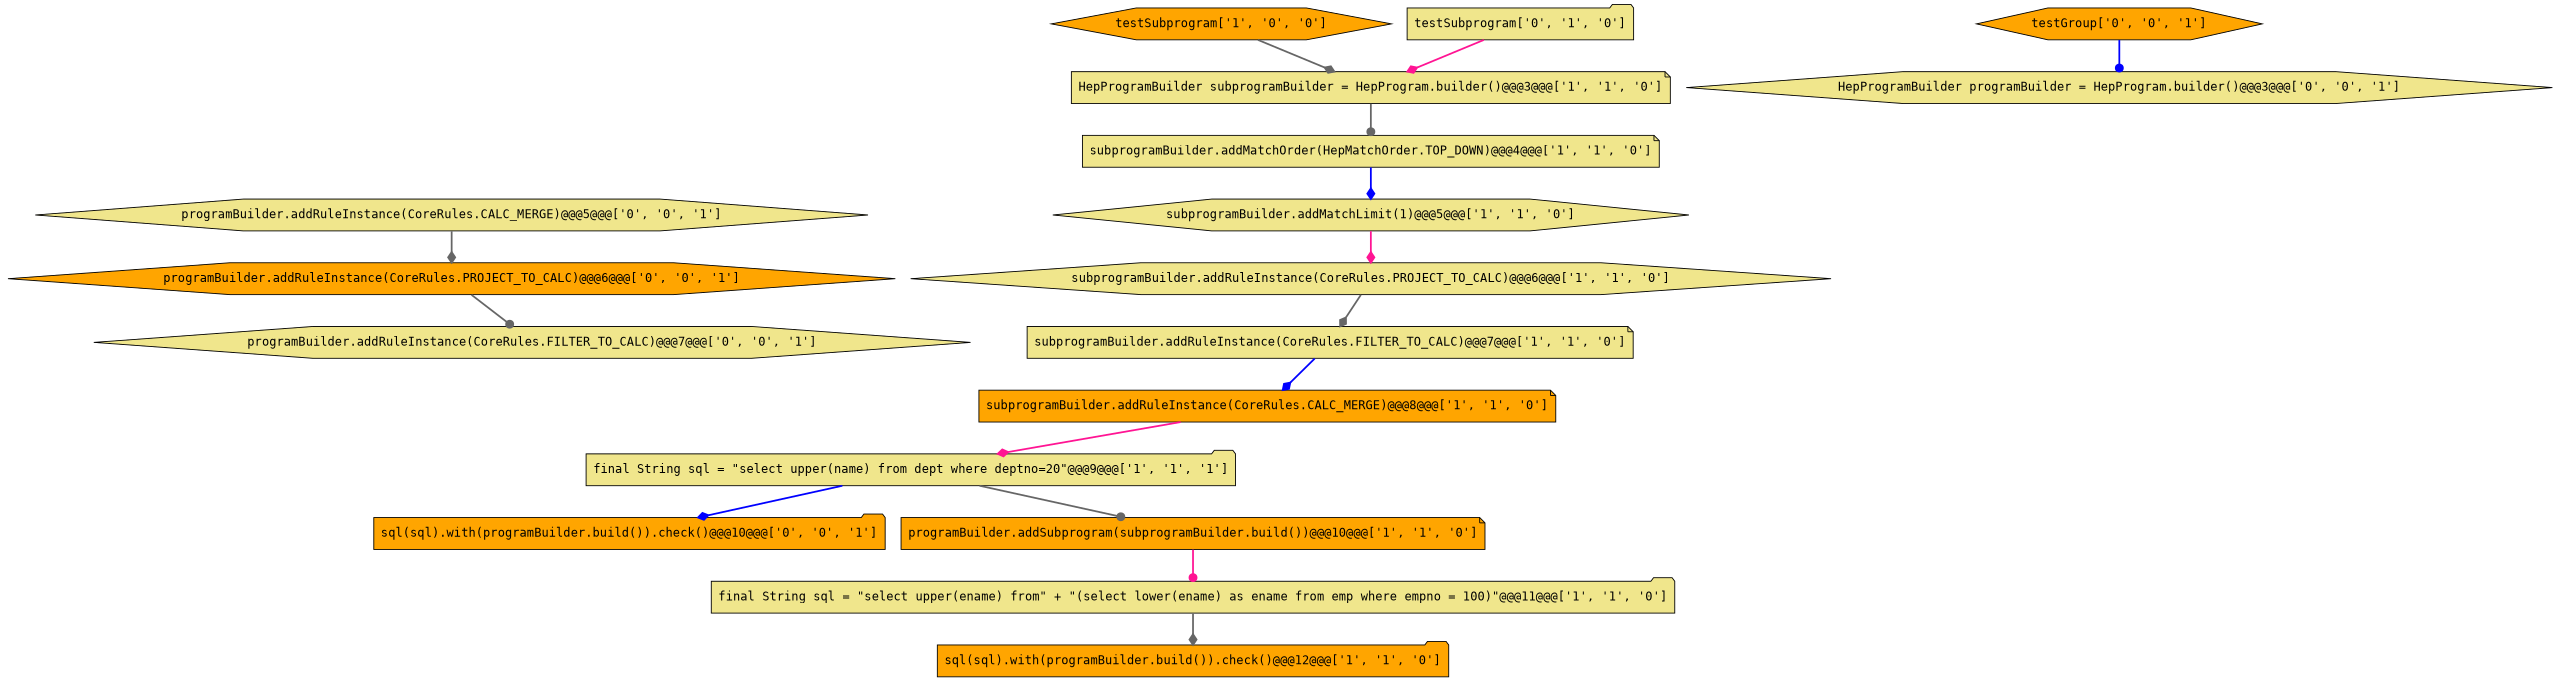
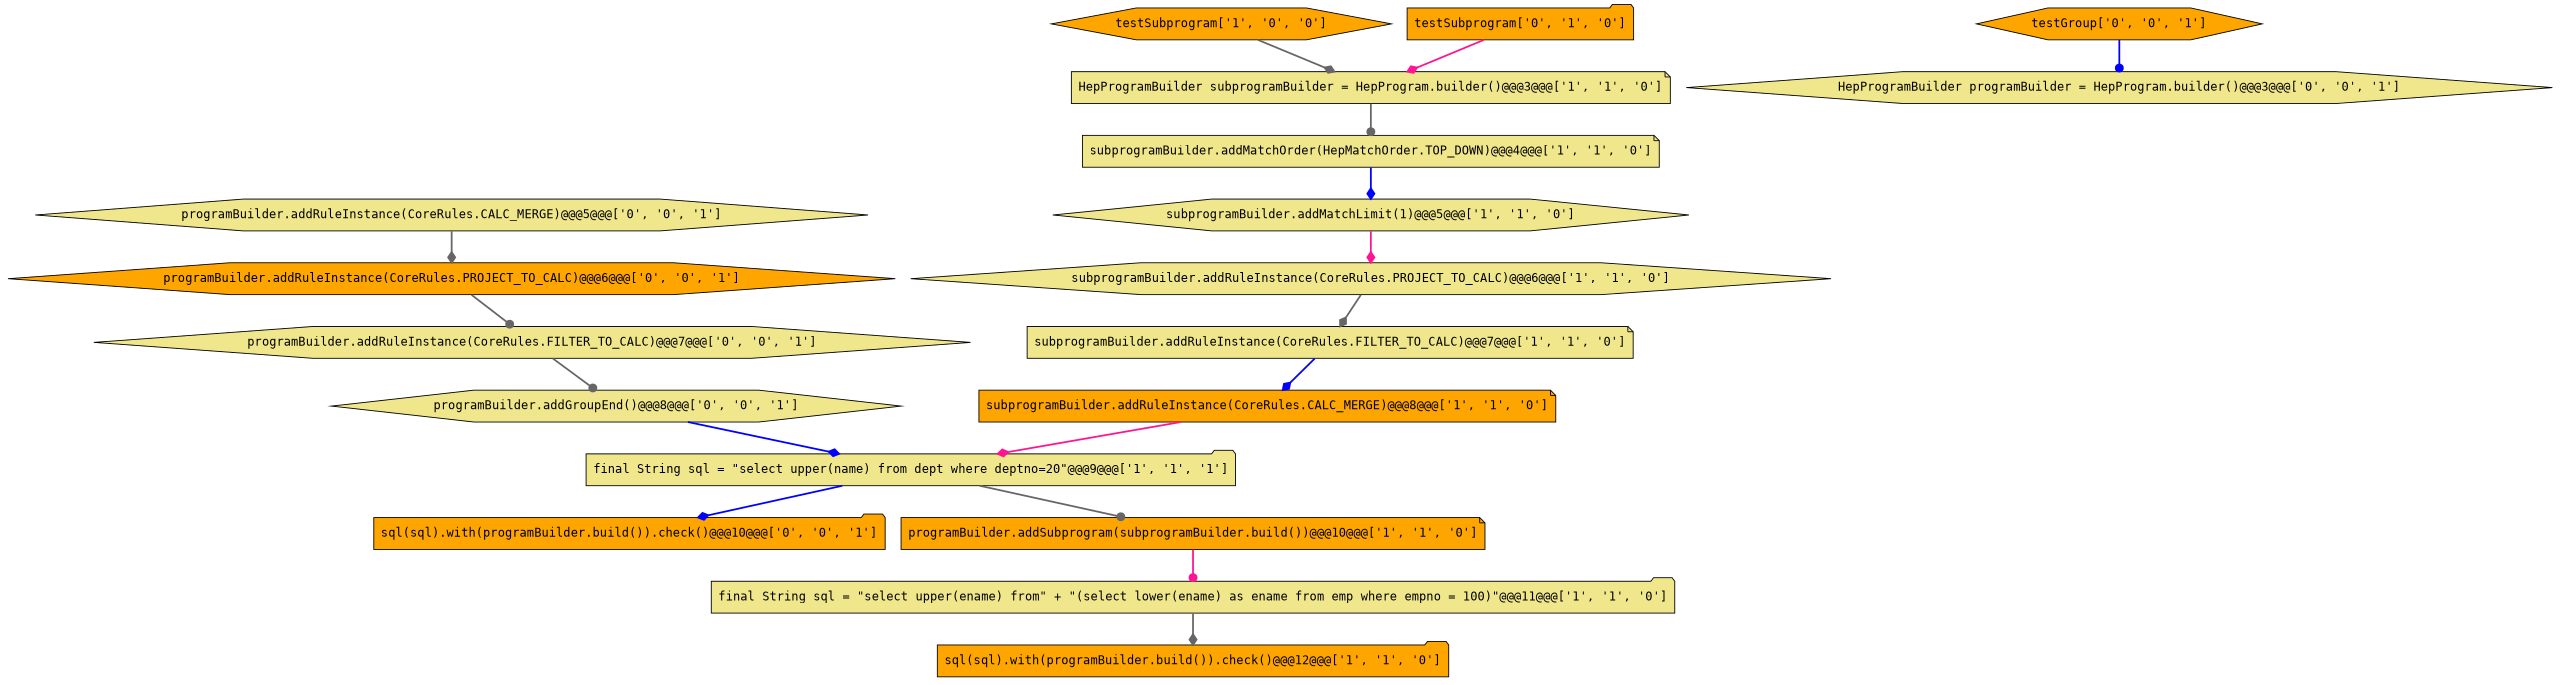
(1520, 24) -> (1520, 24)
none -> (616, 406)
